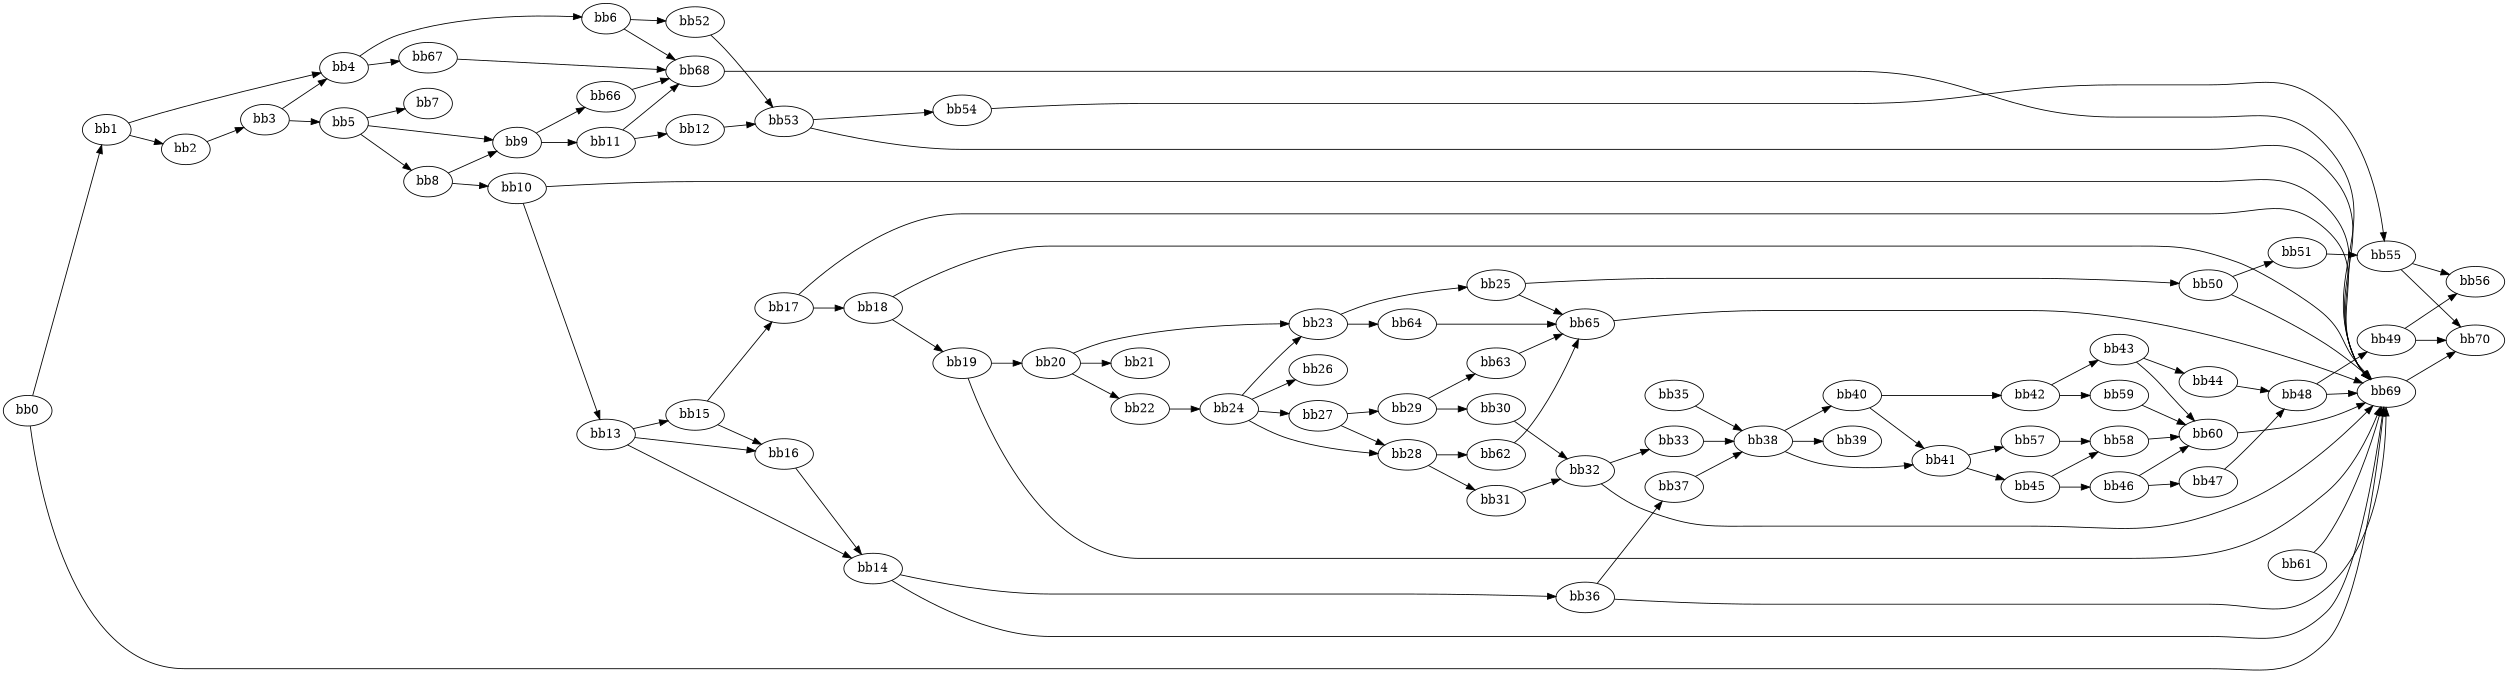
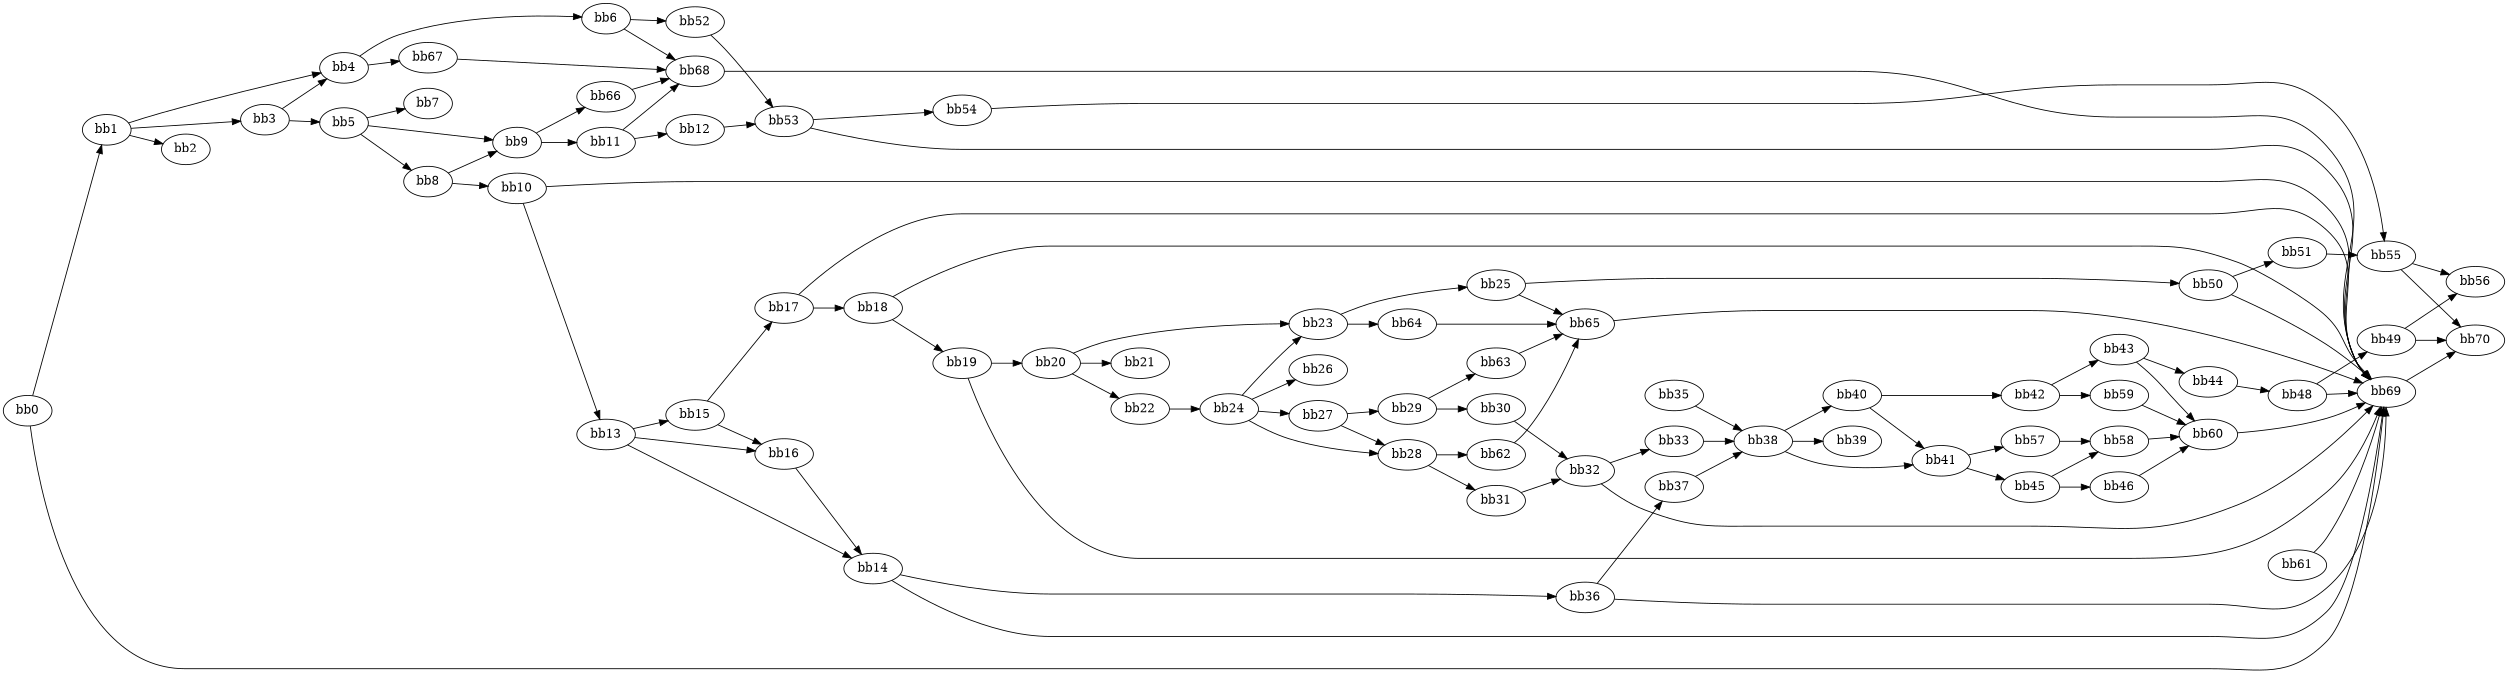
(221, 136) -> (181, 125)
(2208, 482) -> none
